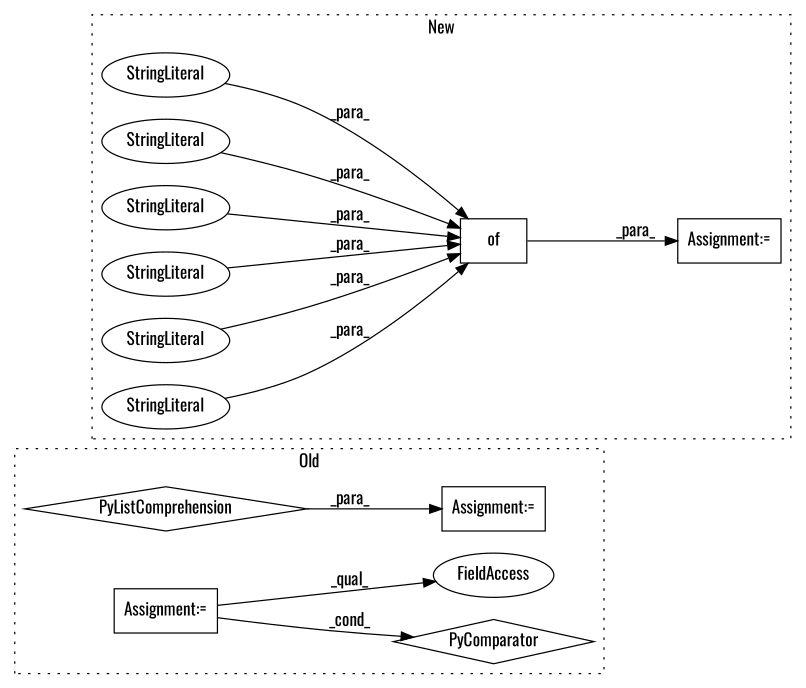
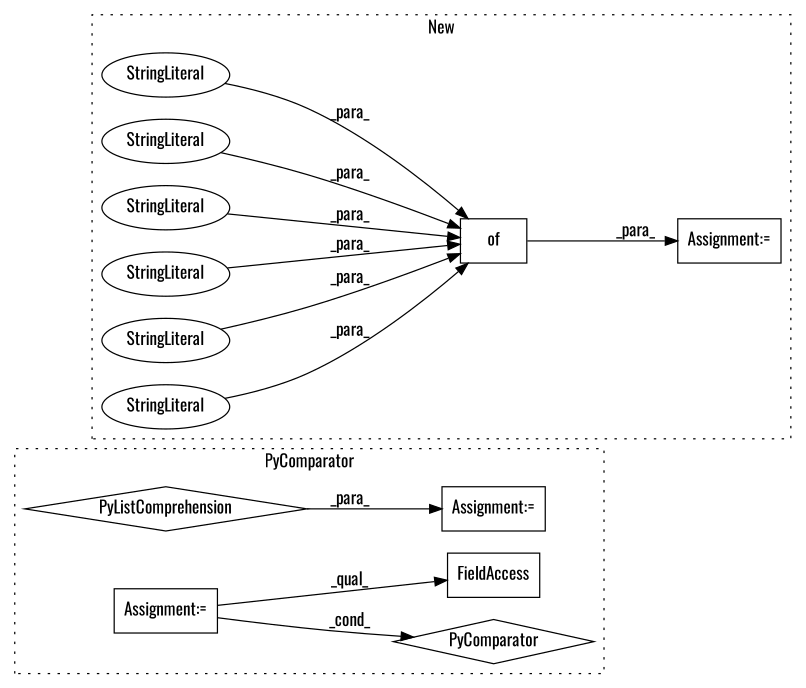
(309, 463) -> (309, 463)
(494, 575) -> (494, 575)
